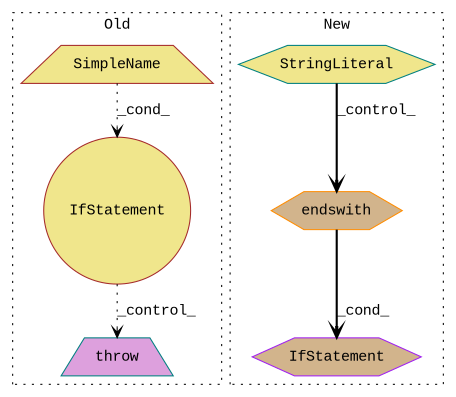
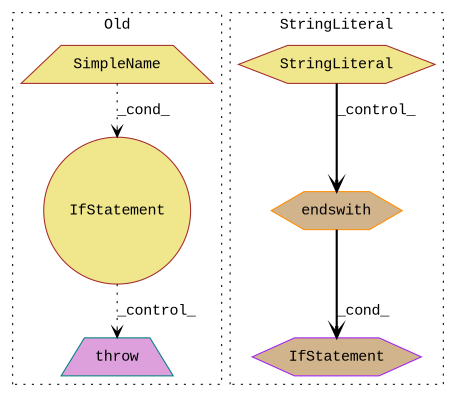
(337, 25) -> (337, 25)
(337, 64) -> (337, 64)
